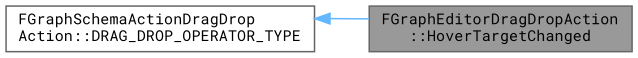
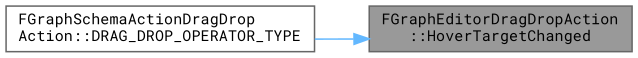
(350, 19) -> (334, 39)
